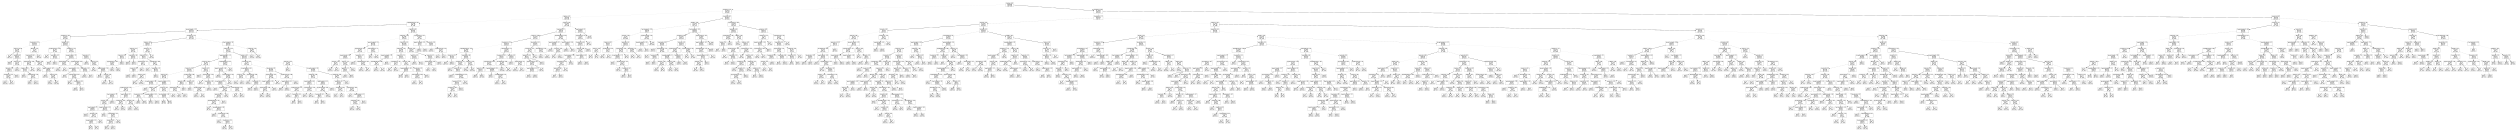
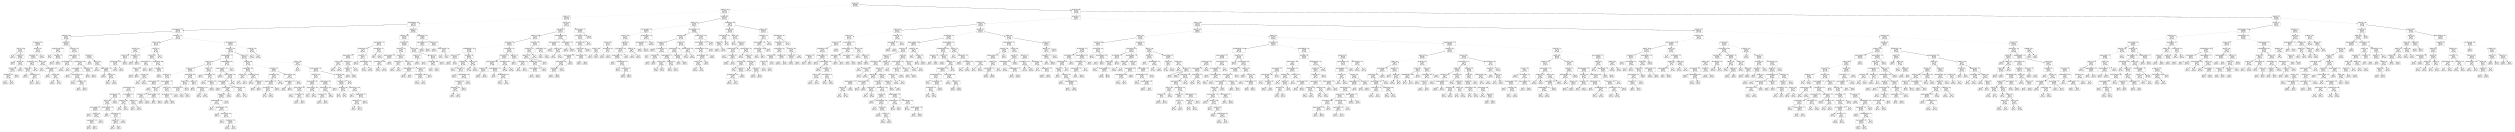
(1172, 102) -> none
